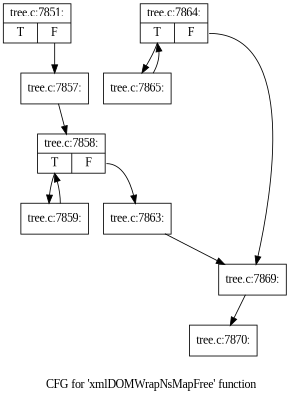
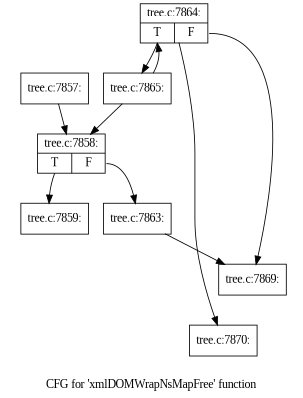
(37, 23) -> none
(60, 192) -> (110, 116)
(240, 306) -> (195, 180)
